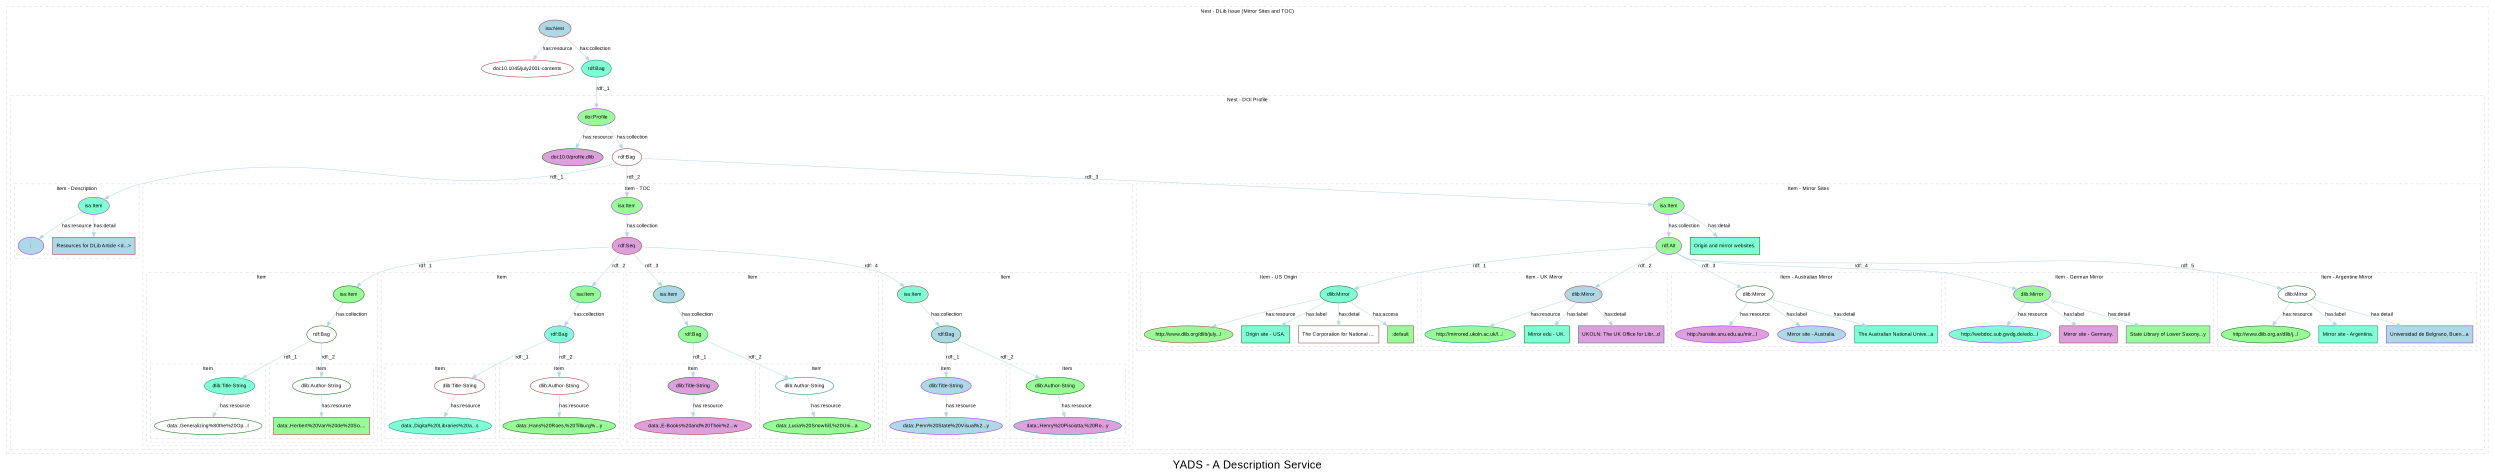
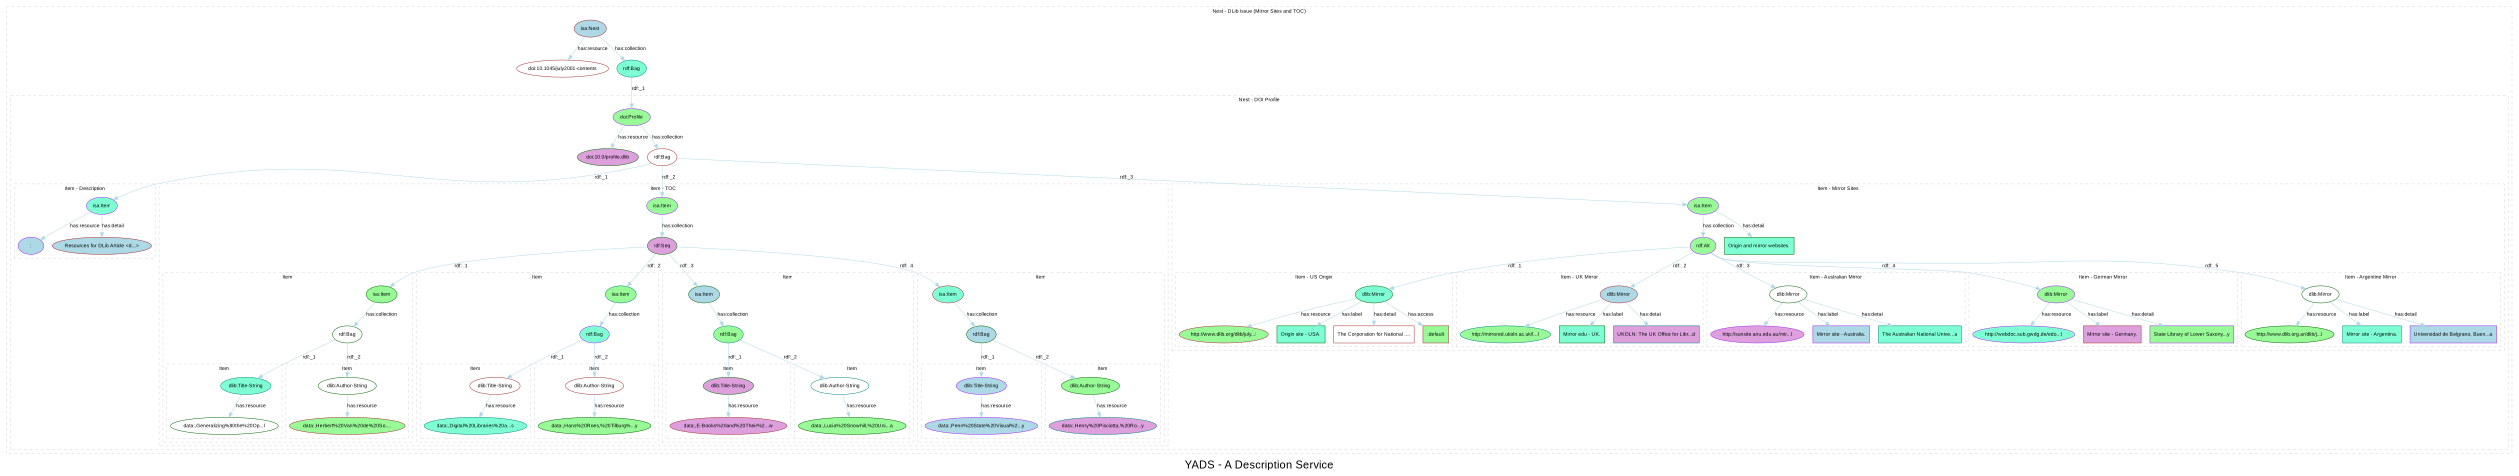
(94, 246) -> (102, 246)
(627, 246) -> (662, 246)
(1812, 334) -> (1841, 334)
(322, 426) -> (347, 426)
